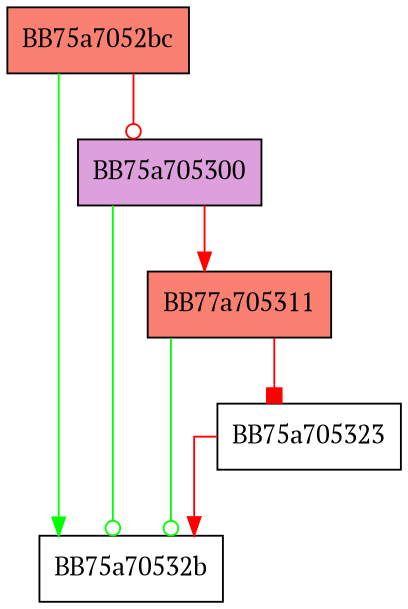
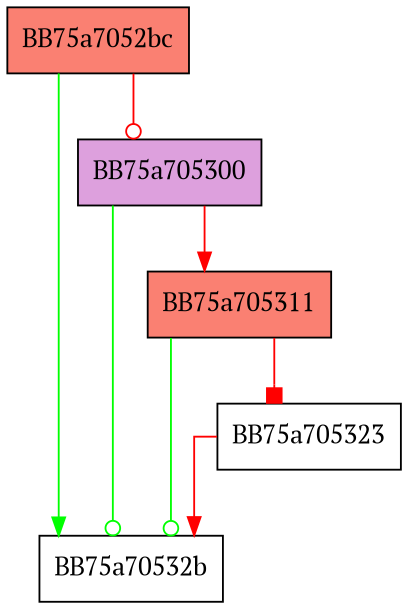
(239, 305) -> (239, 305)
